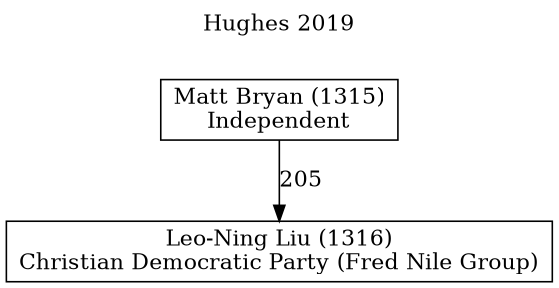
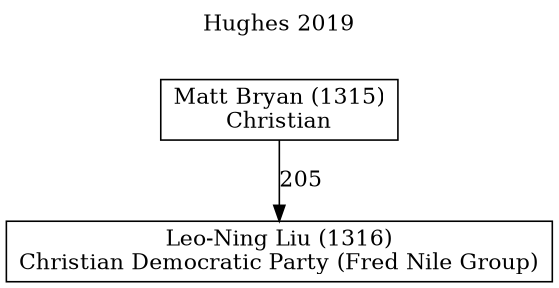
(279, 110) -> (279, 110)
